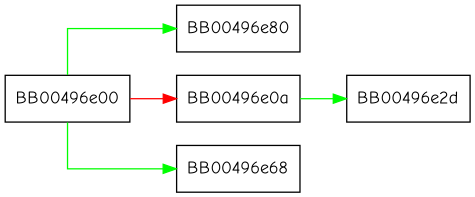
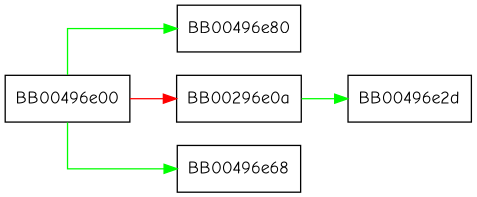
(238, 99) -> (239, 99)
